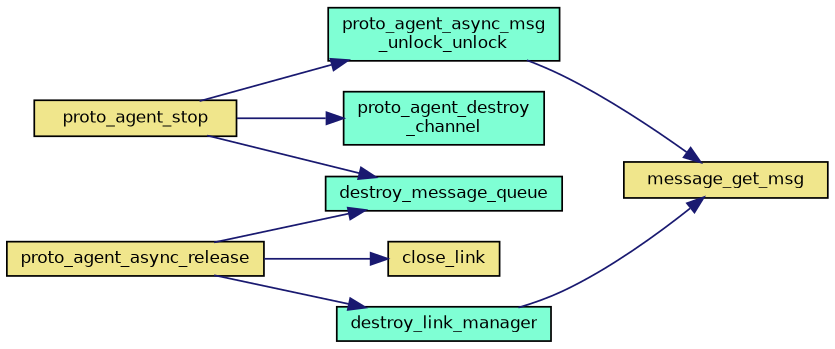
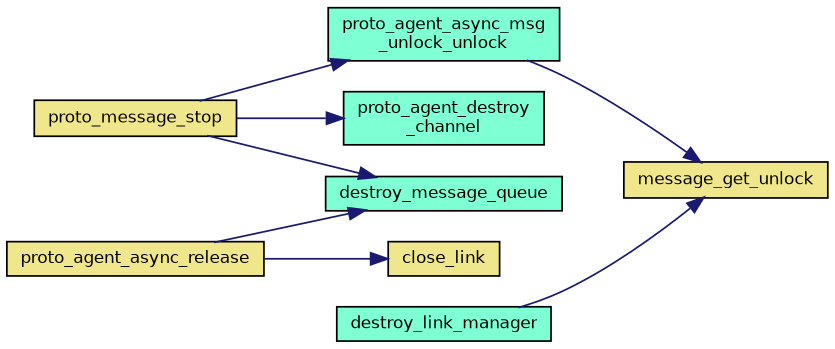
(135, 118) -> (135, 118)
(726, 180) -> (726, 180)
(282, 290) -> none
